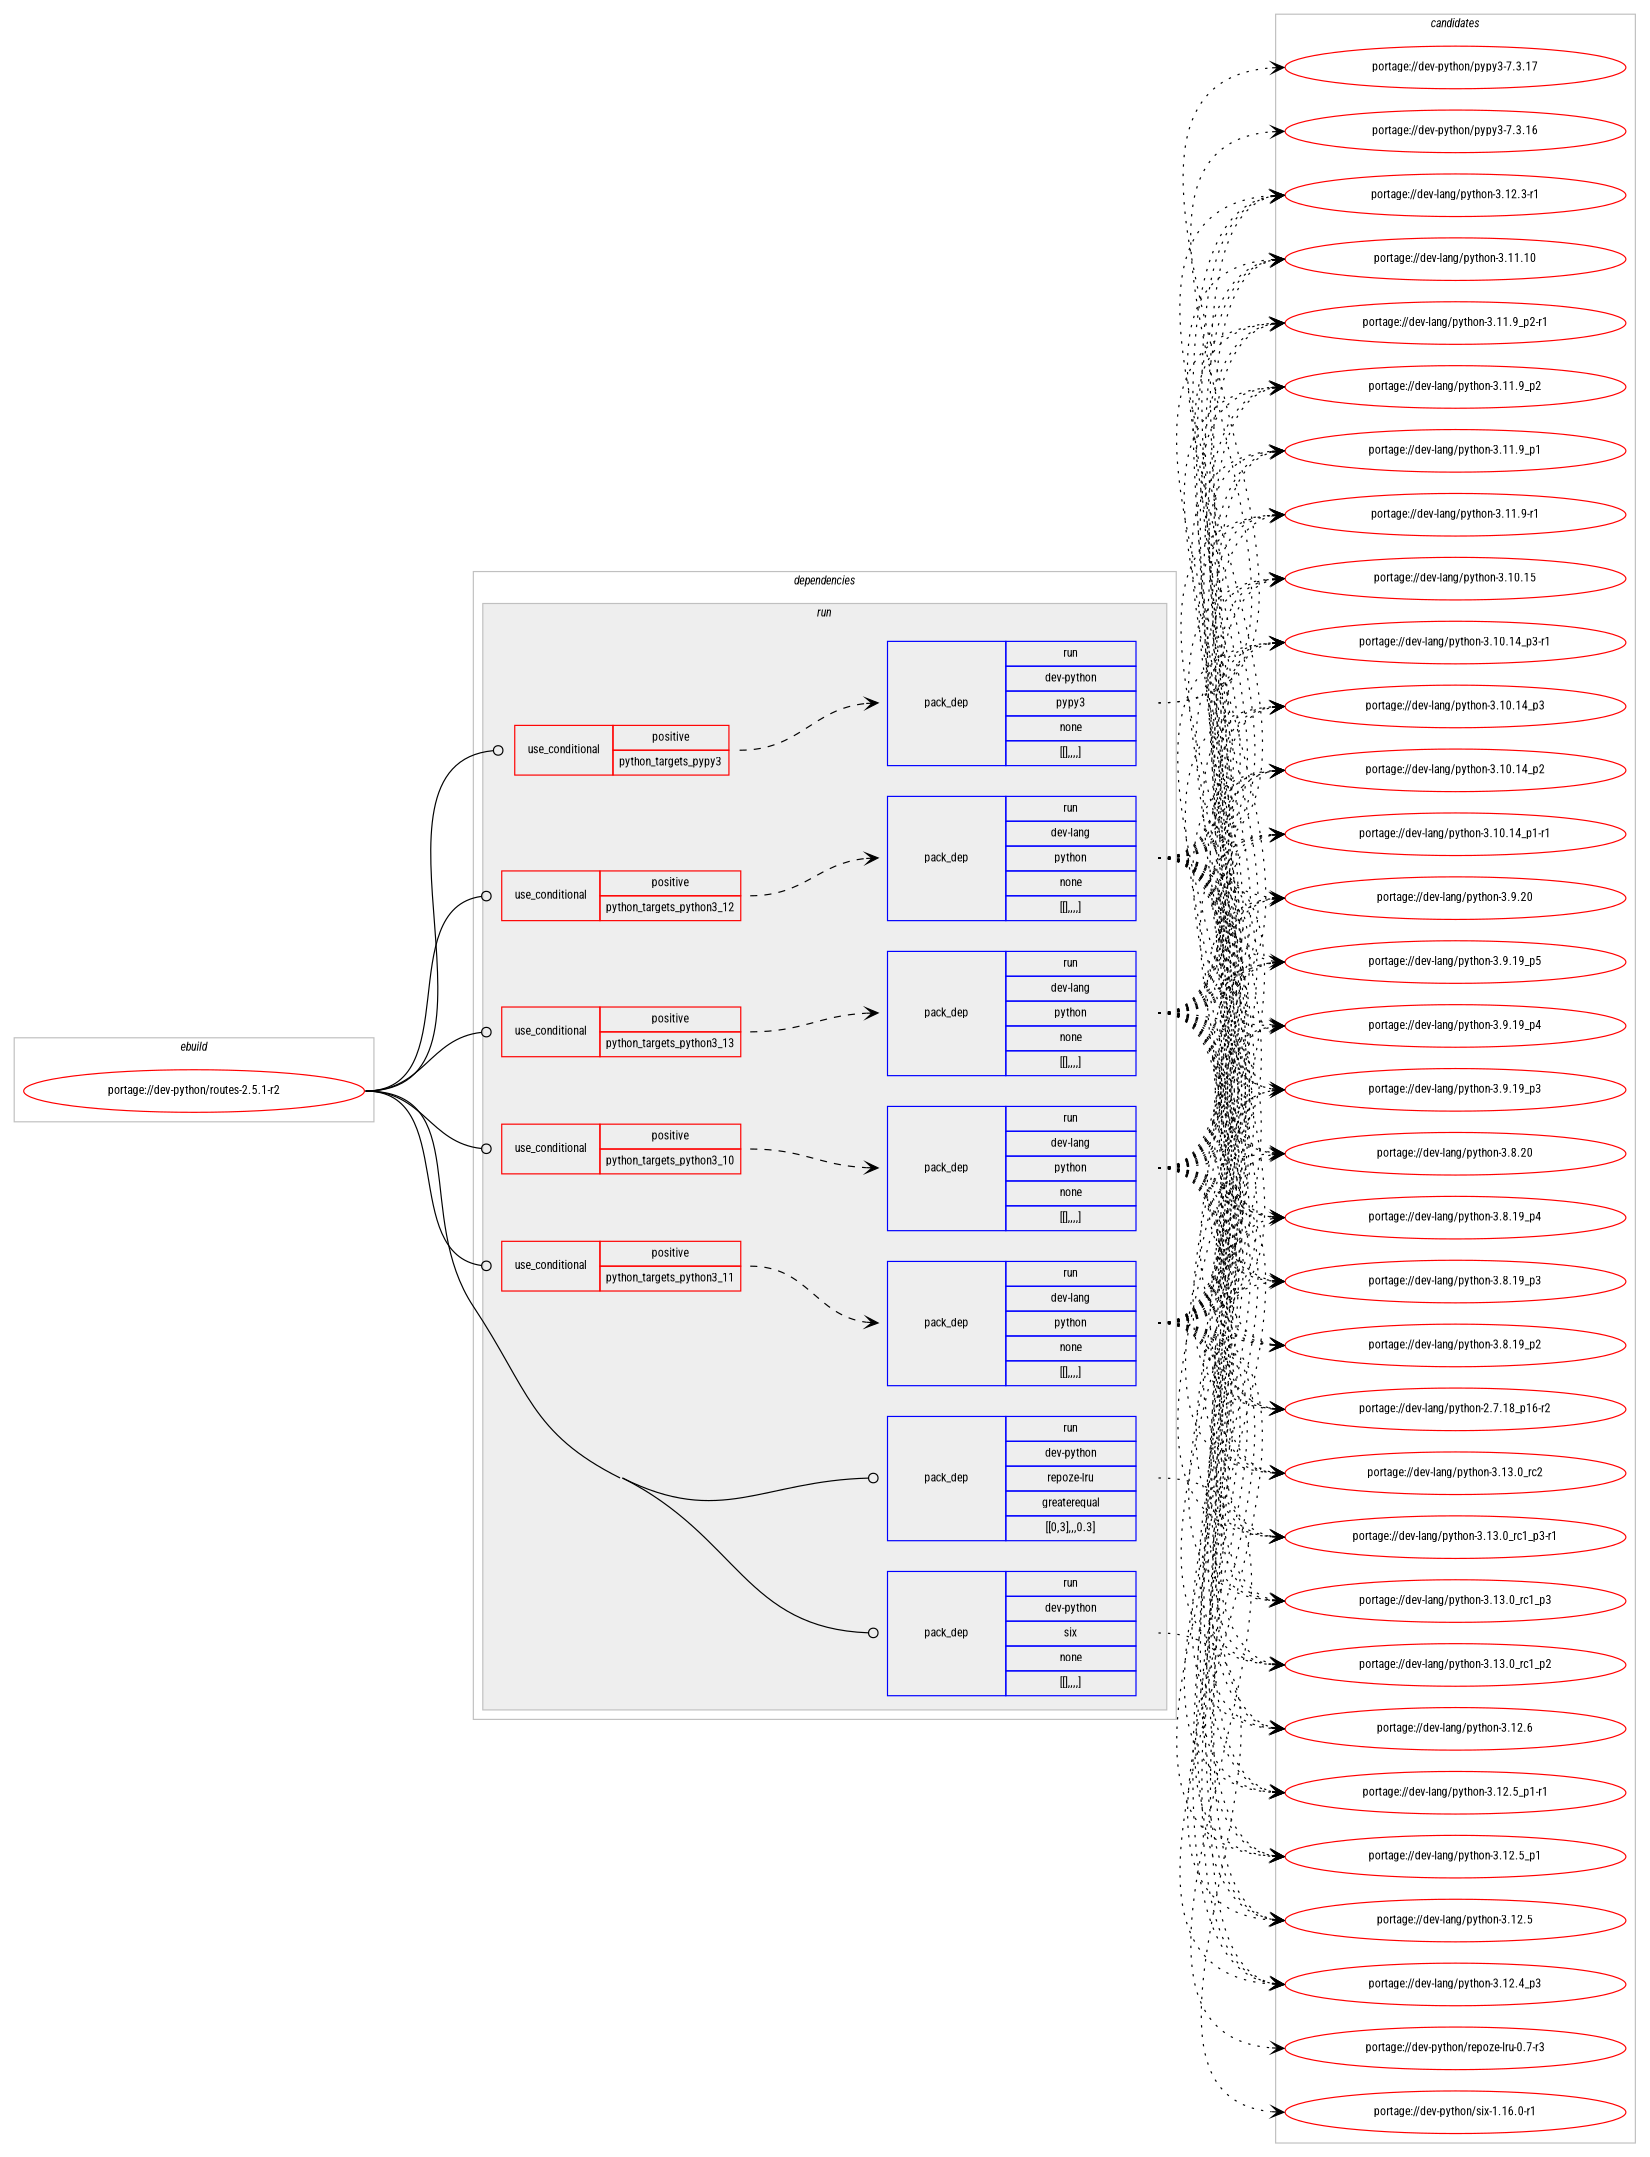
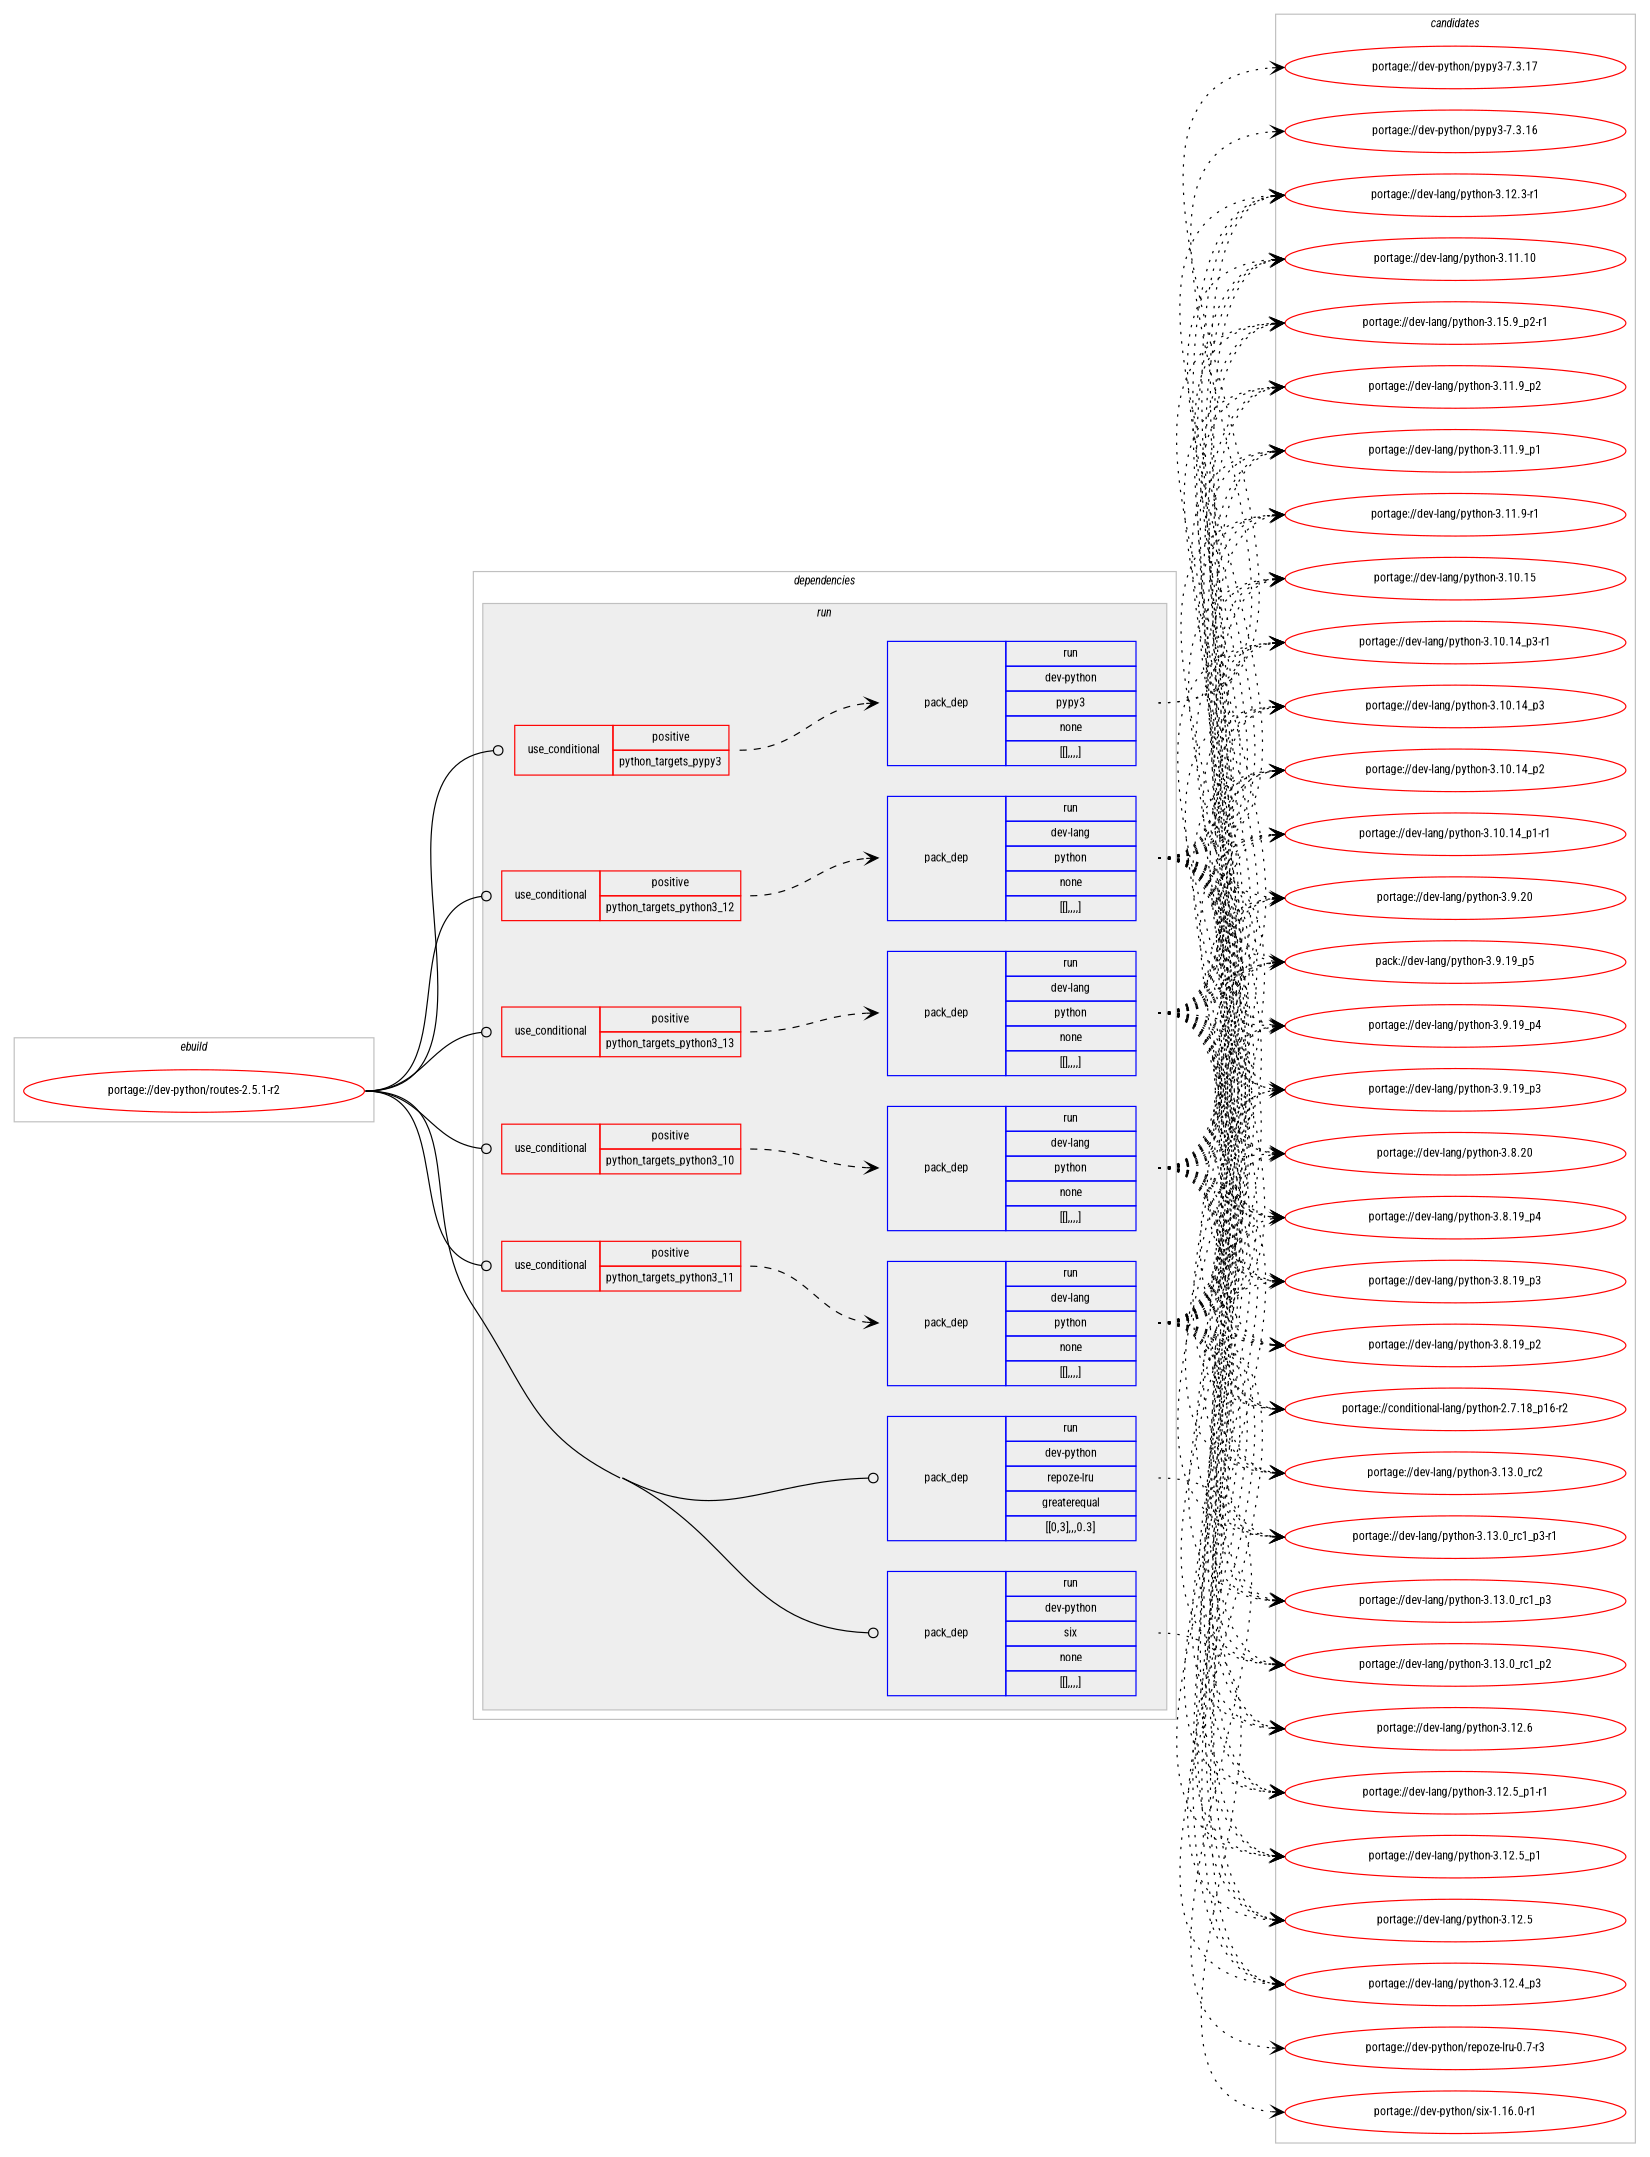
(1456, 323) -> (1456, 323)
(1456, 962) -> (1456, 962)
(1456, 1409) -> (1456, 1409)
